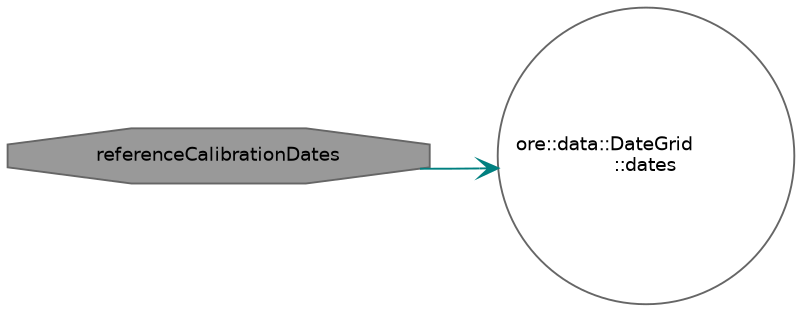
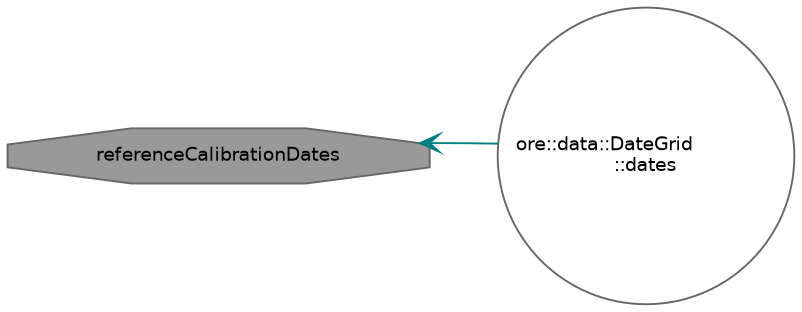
(449, 169) -> (469, 143)
